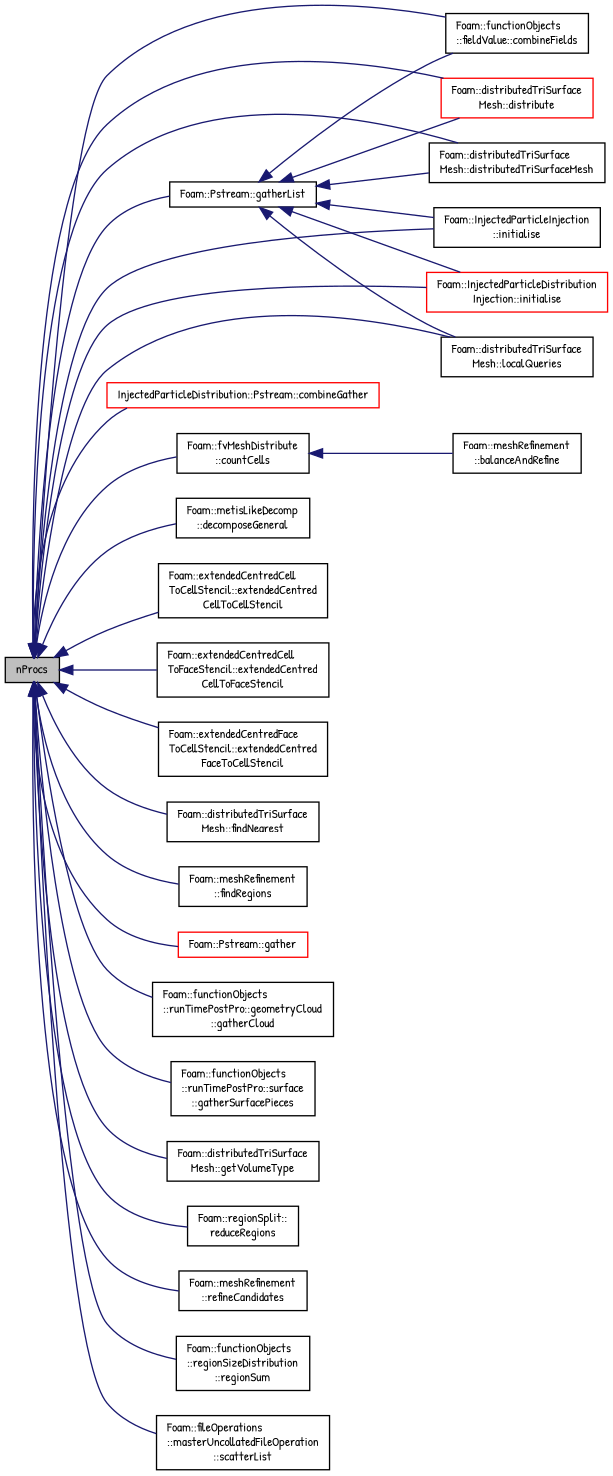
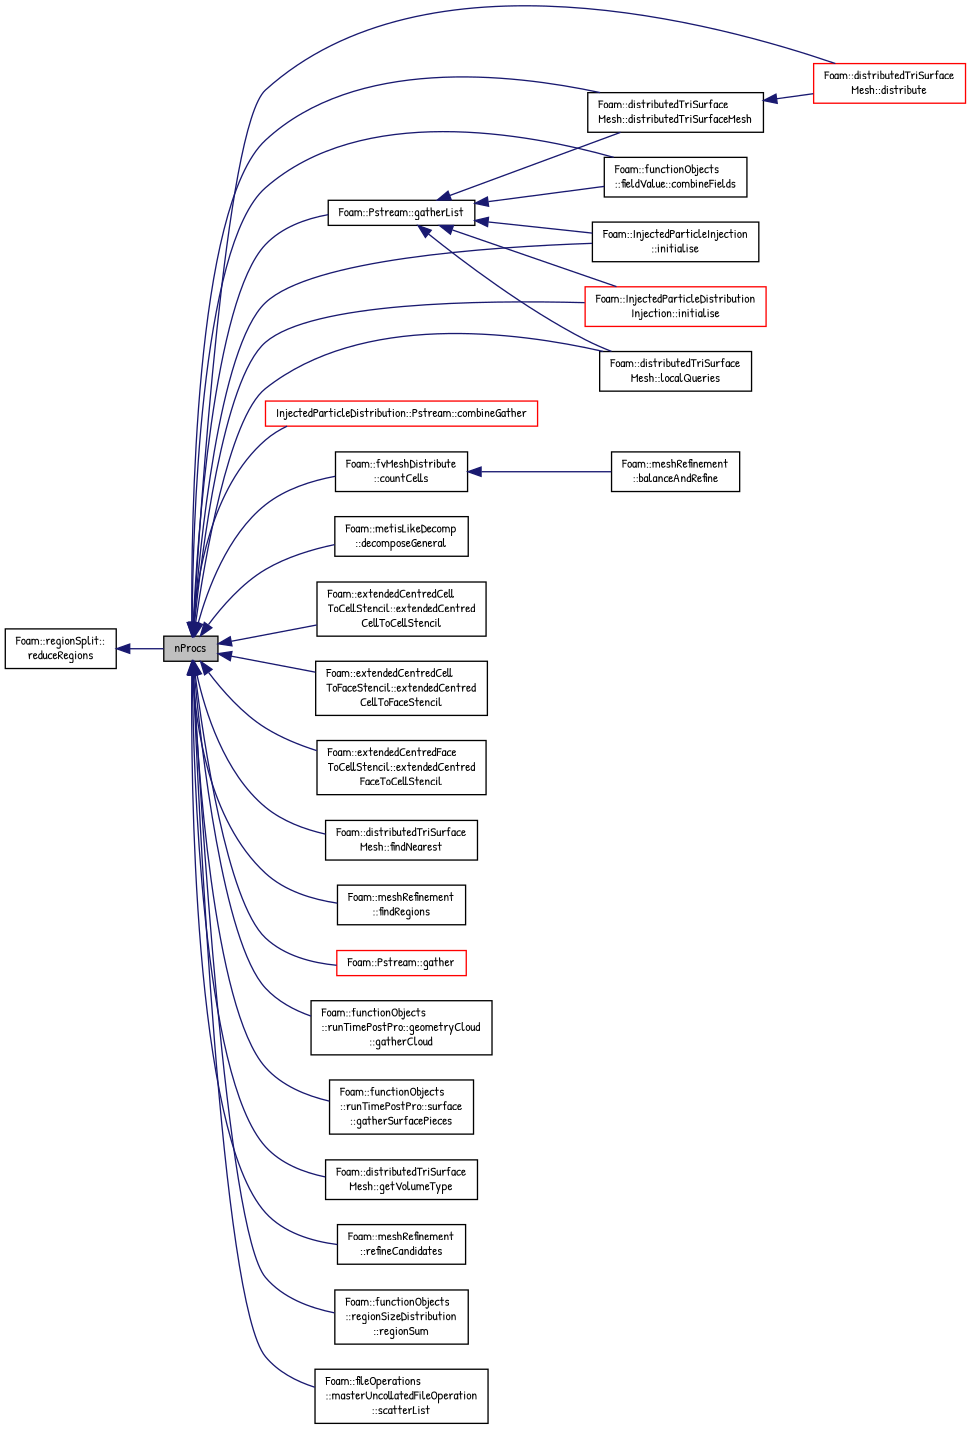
(376, 148) -> (795, 96)
(76, 1126) -> (147, 649)
